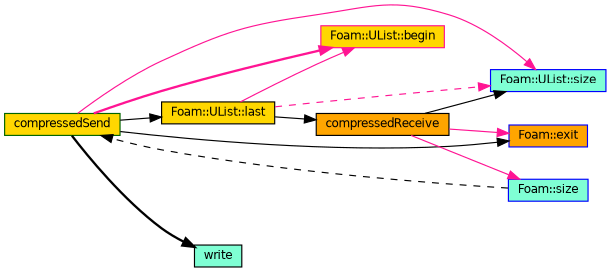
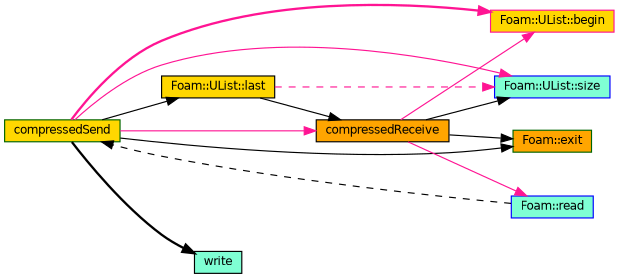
(292, 76) -> (462, 79)
none -> (212, 131)
(473, 131) -> (475, 136)
(548, 136) -> (552, 141)
(548, 190) -> (552, 207)
